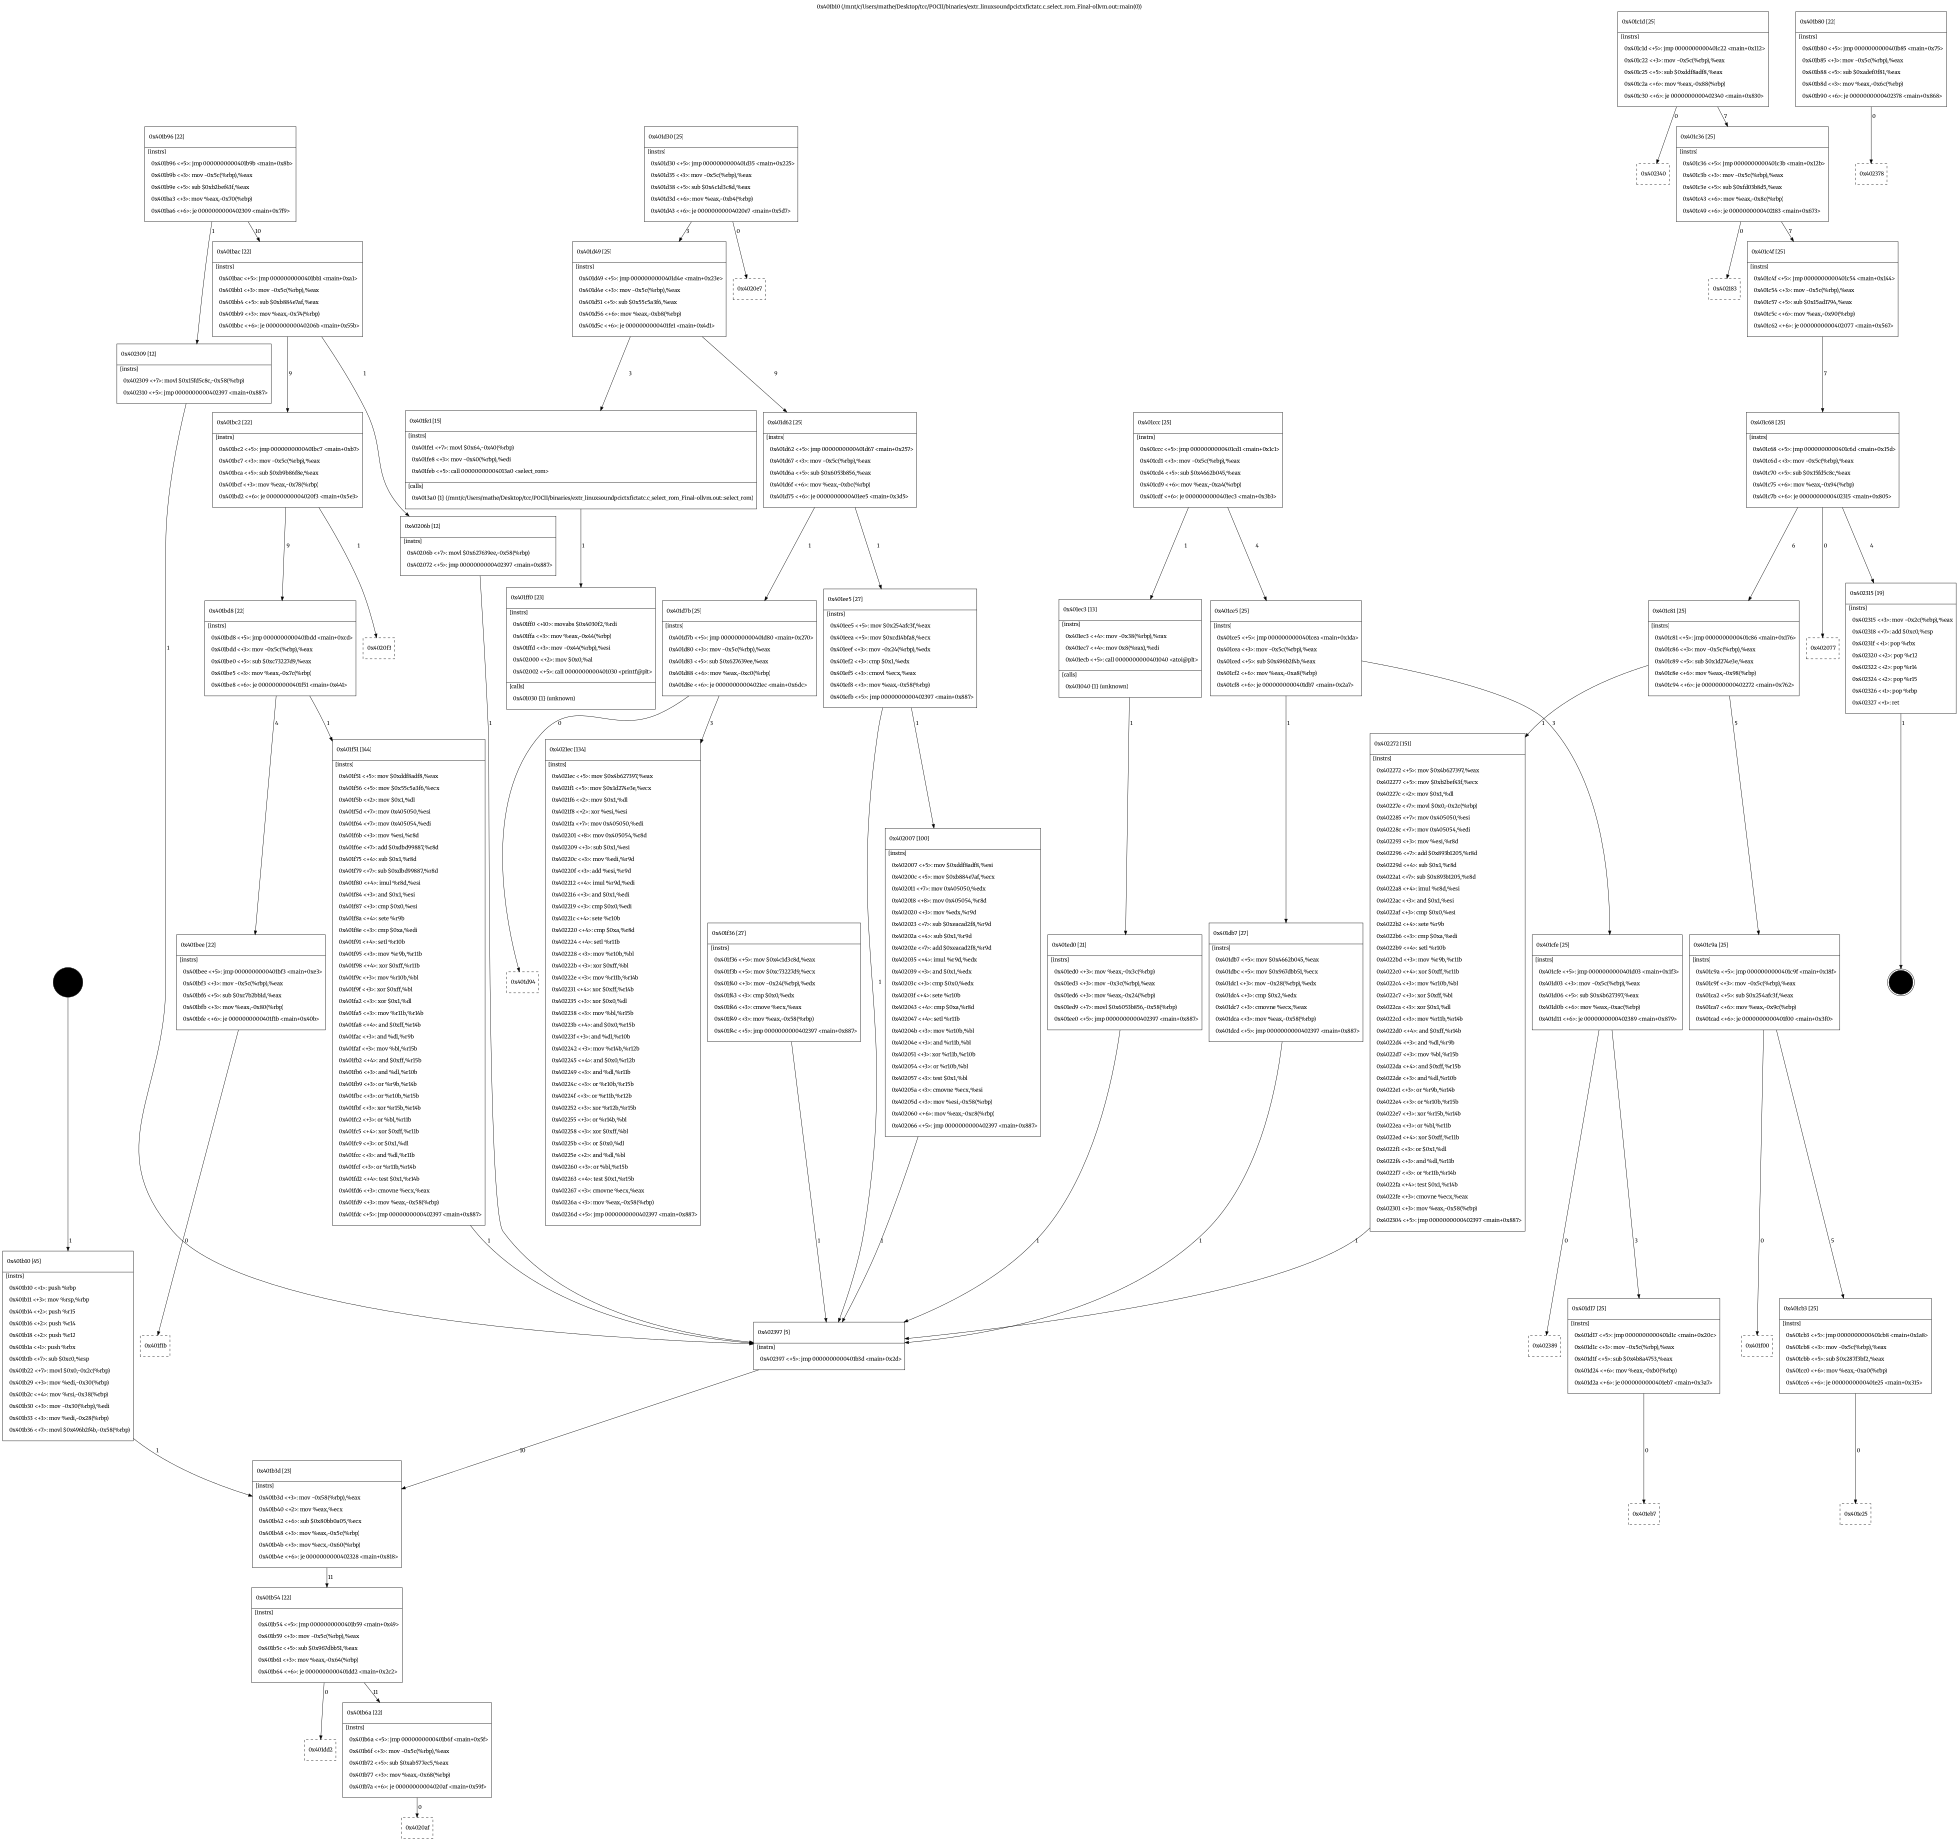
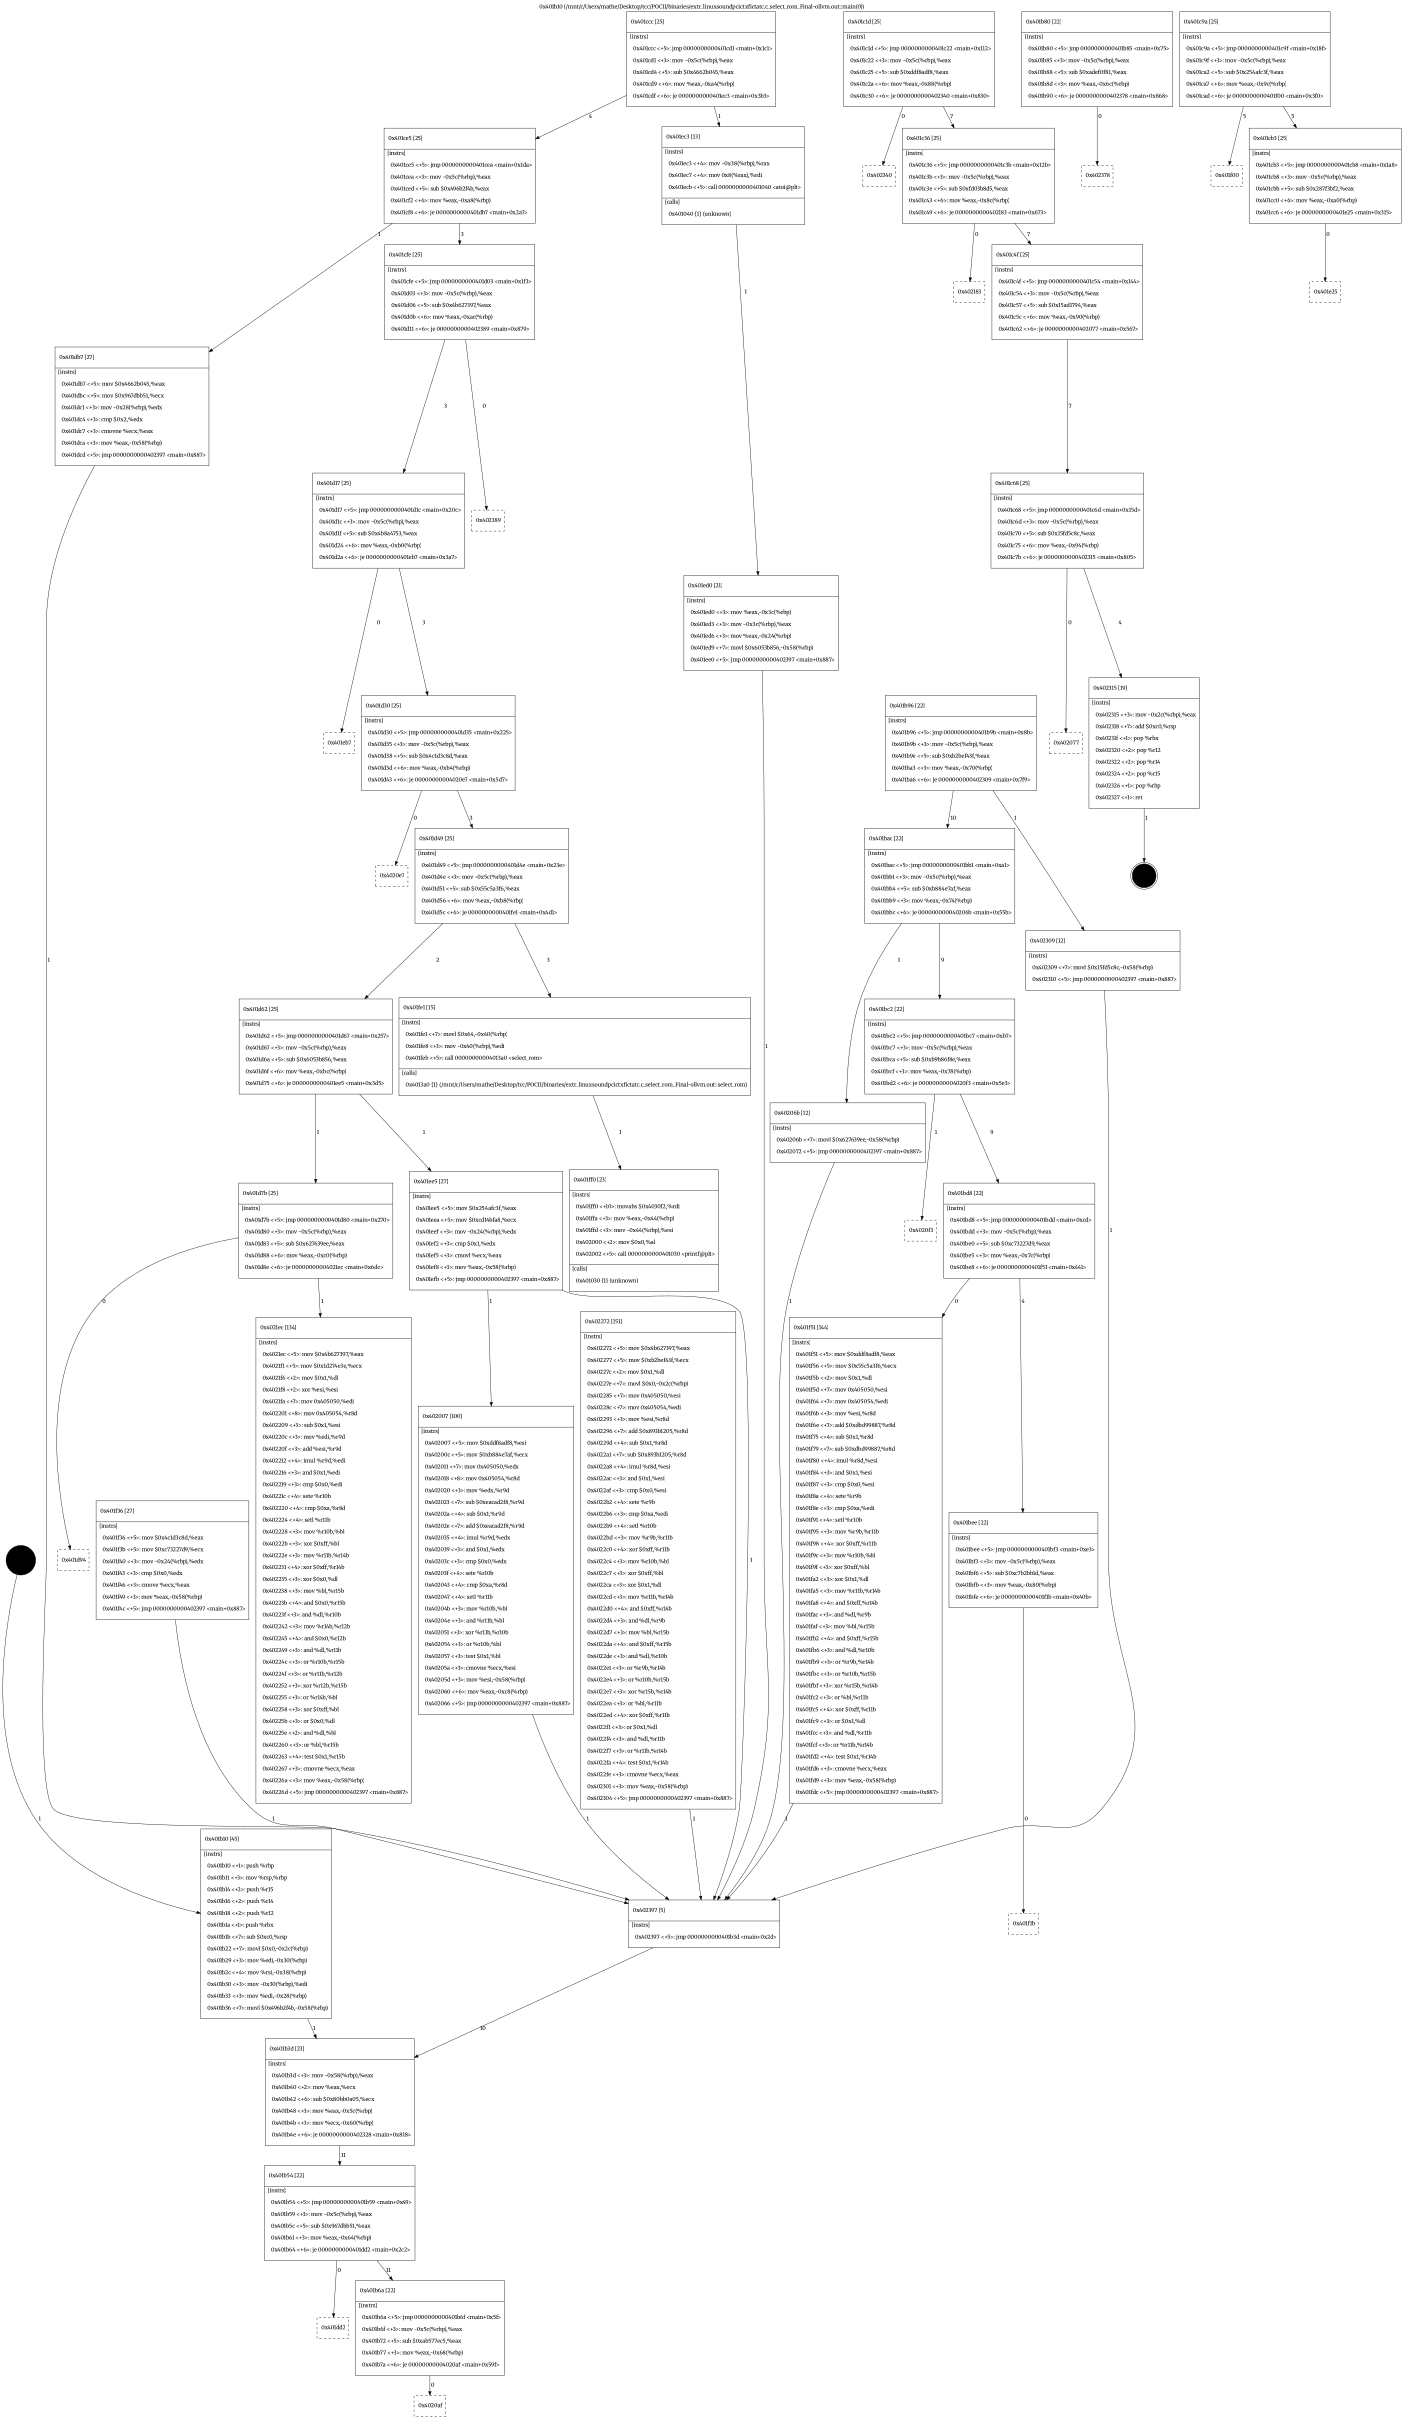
(775, 374) -> (437, 960)
none -> (413, 630)
(1724, 648) -> none
(328, 724) -> (956, 1301)
(711, 724) -> (322, 1301)
(1762, 1241) -> (1244, 117)
